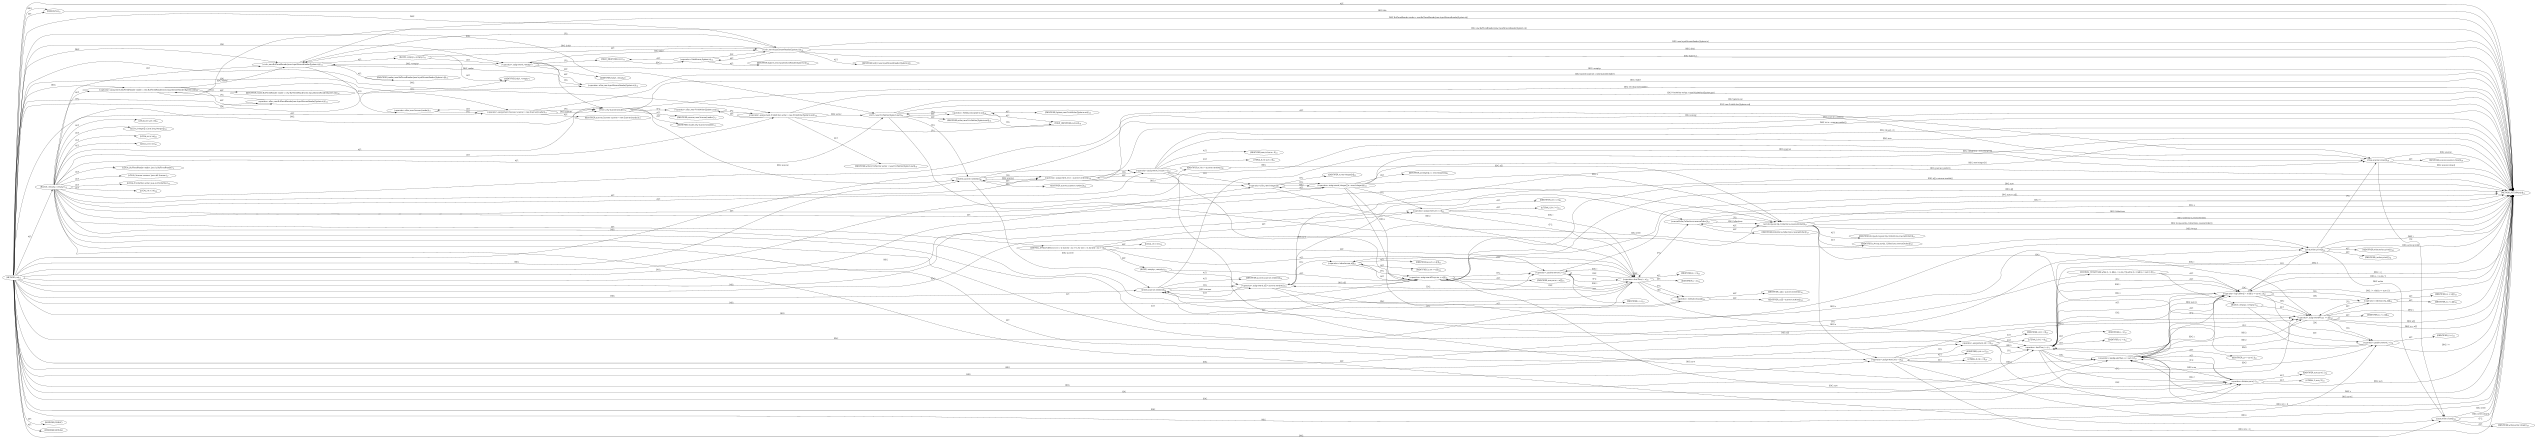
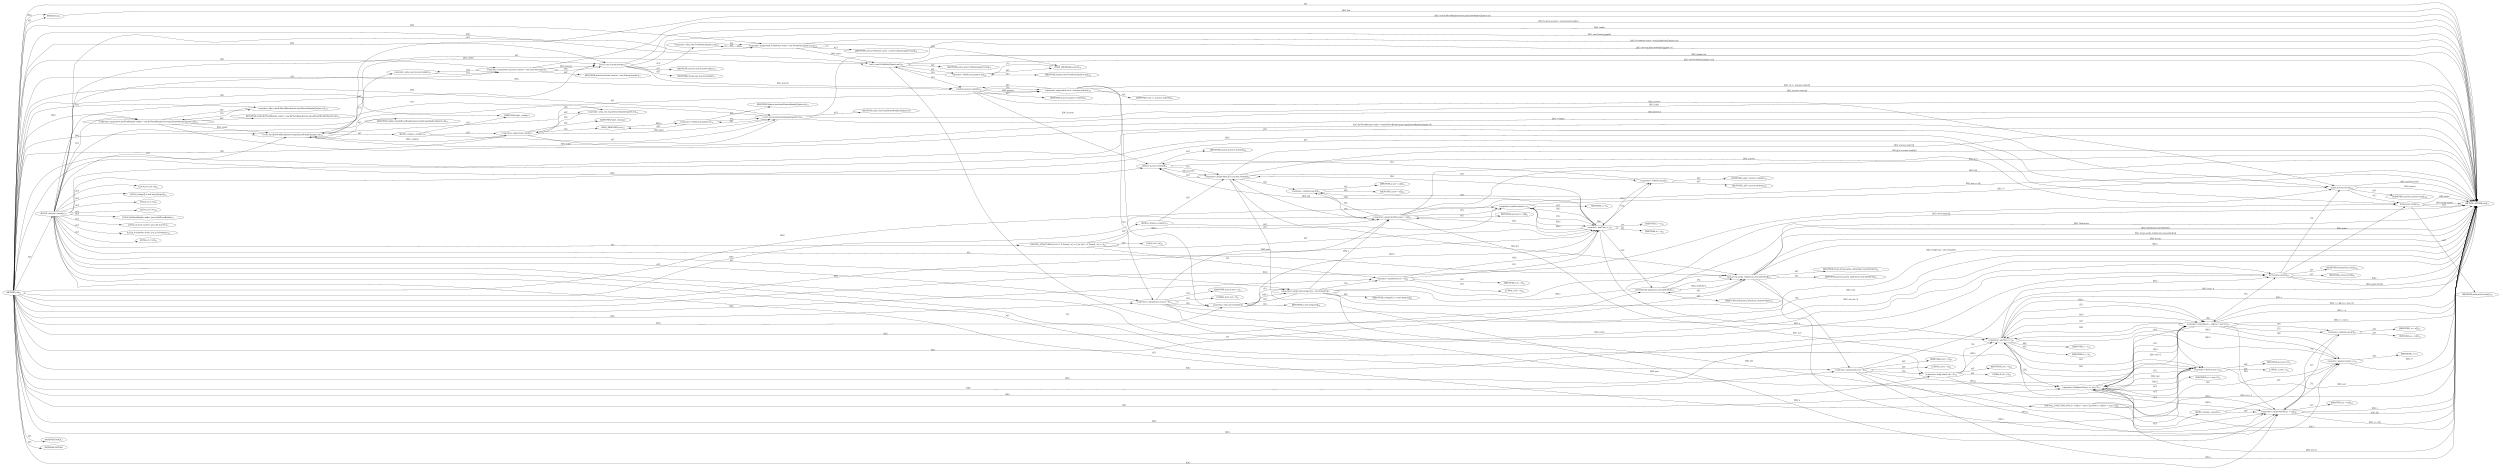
(1511, 167) -> (1475, 245)
